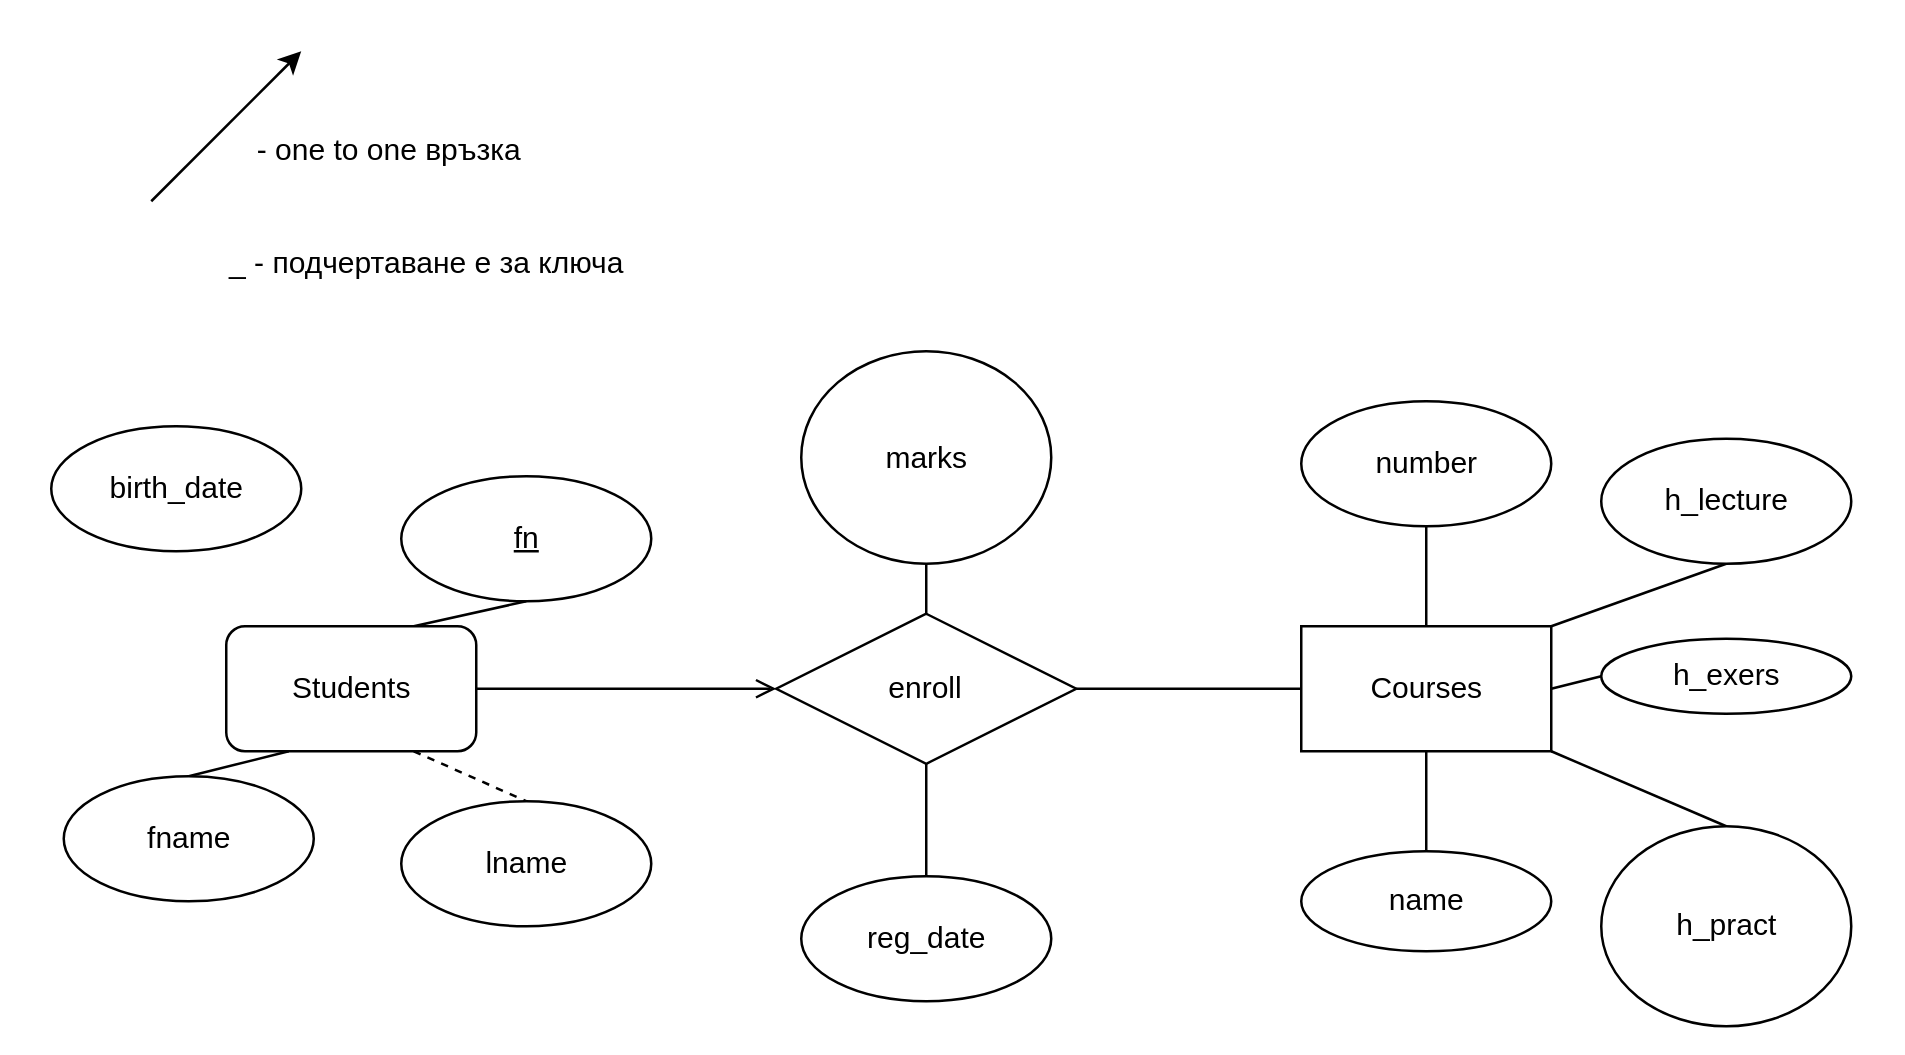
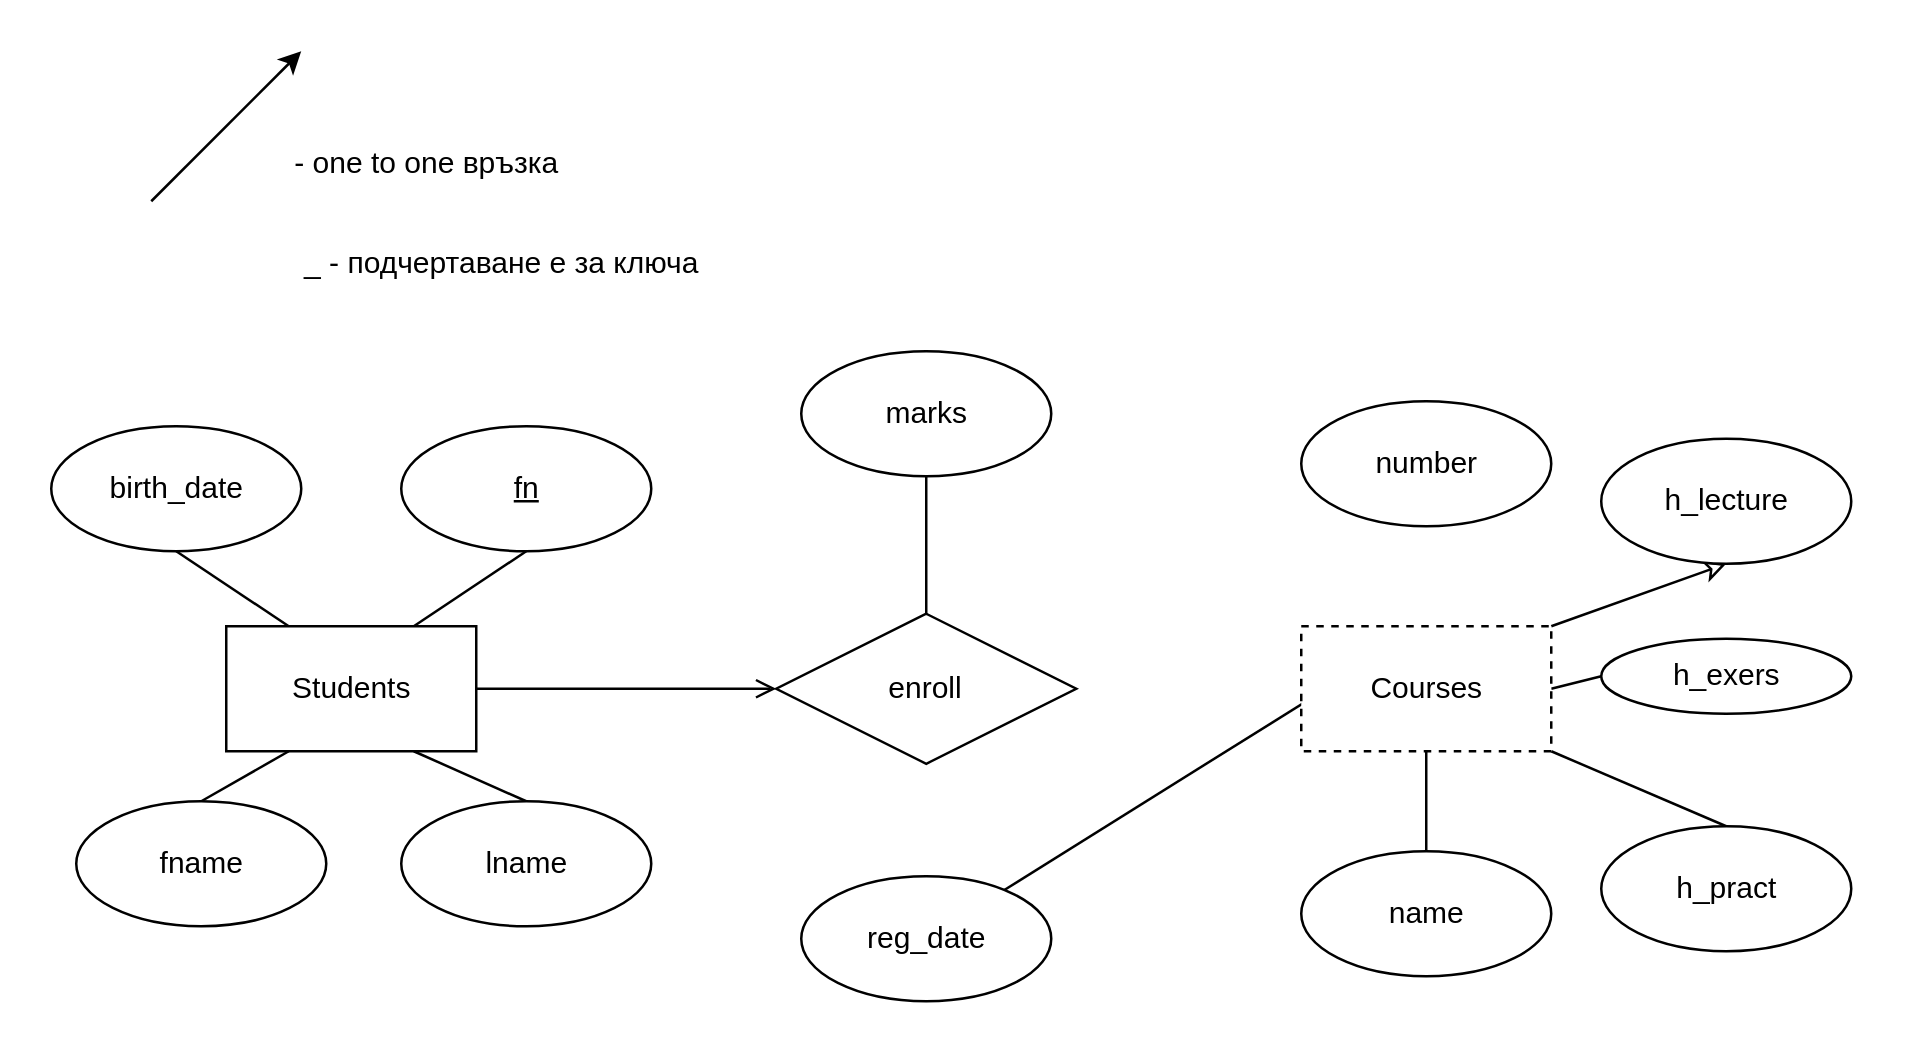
(389, 151) -> (426, 164)
(426, 264) -> (501, 264)
(926, 458) -> (926, 414)
(526, 539) -> (526, 489)
(1716, 567) -> (1708, 570)
(1426, 576) -> (1155, 796)
none -> (233, 589)
(351, 689) -> (351, 689)
(1188, 689) -> none
(1426, 689) -> (1426, 689)
(470, 776) -> (470, 776)
(926, 820) -> none
(189, 839) -> (201, 864)
(1426, 901) -> (1426, 914)
(1726, 926) -> (1726, 889)
